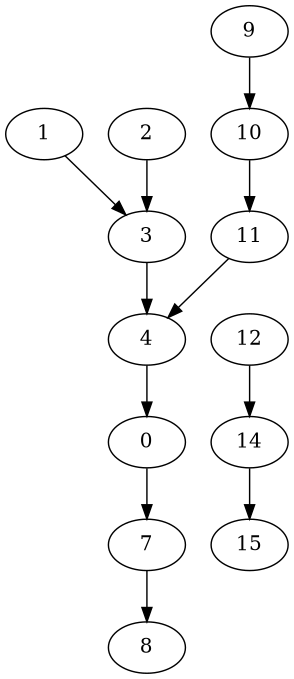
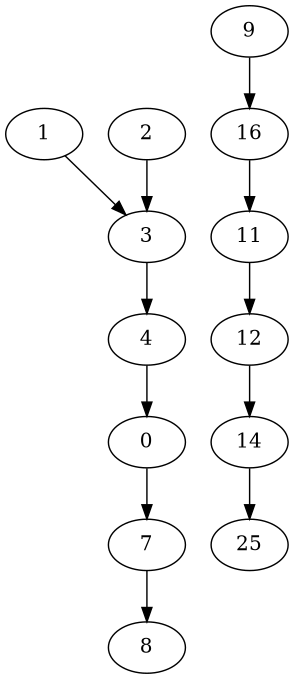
(250, 134) -> (250, 134)
(204, 283) -> (250, 281)
(250, 545) -> (250, 545)
